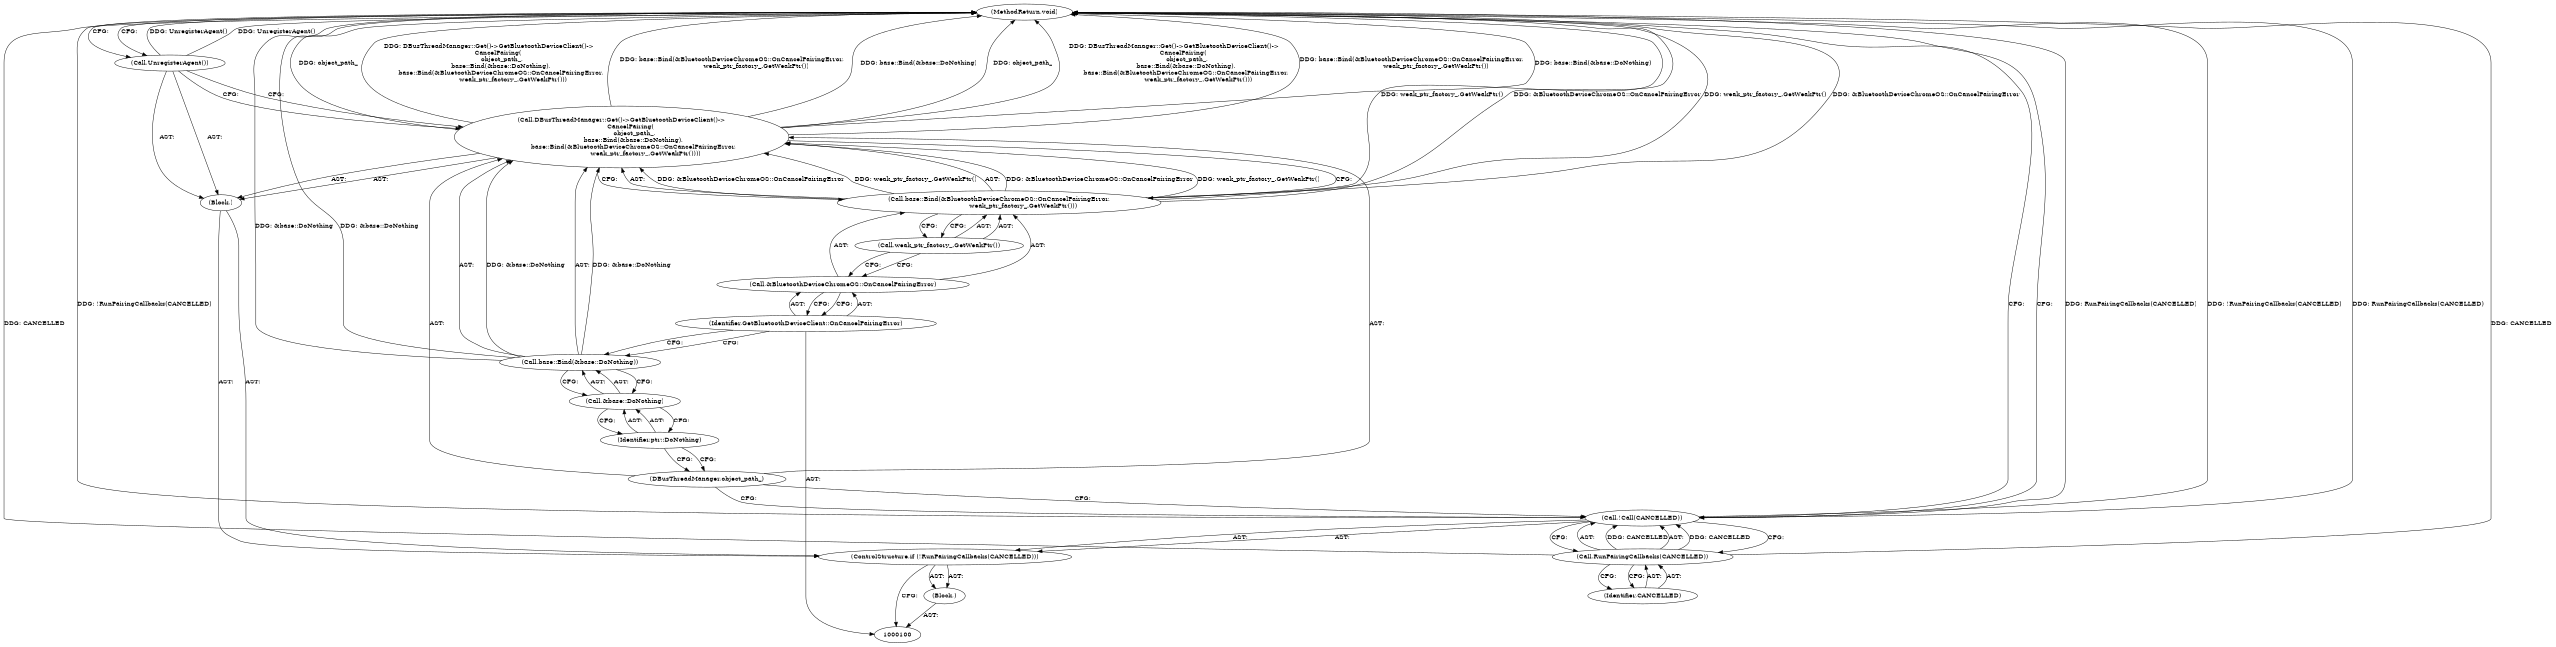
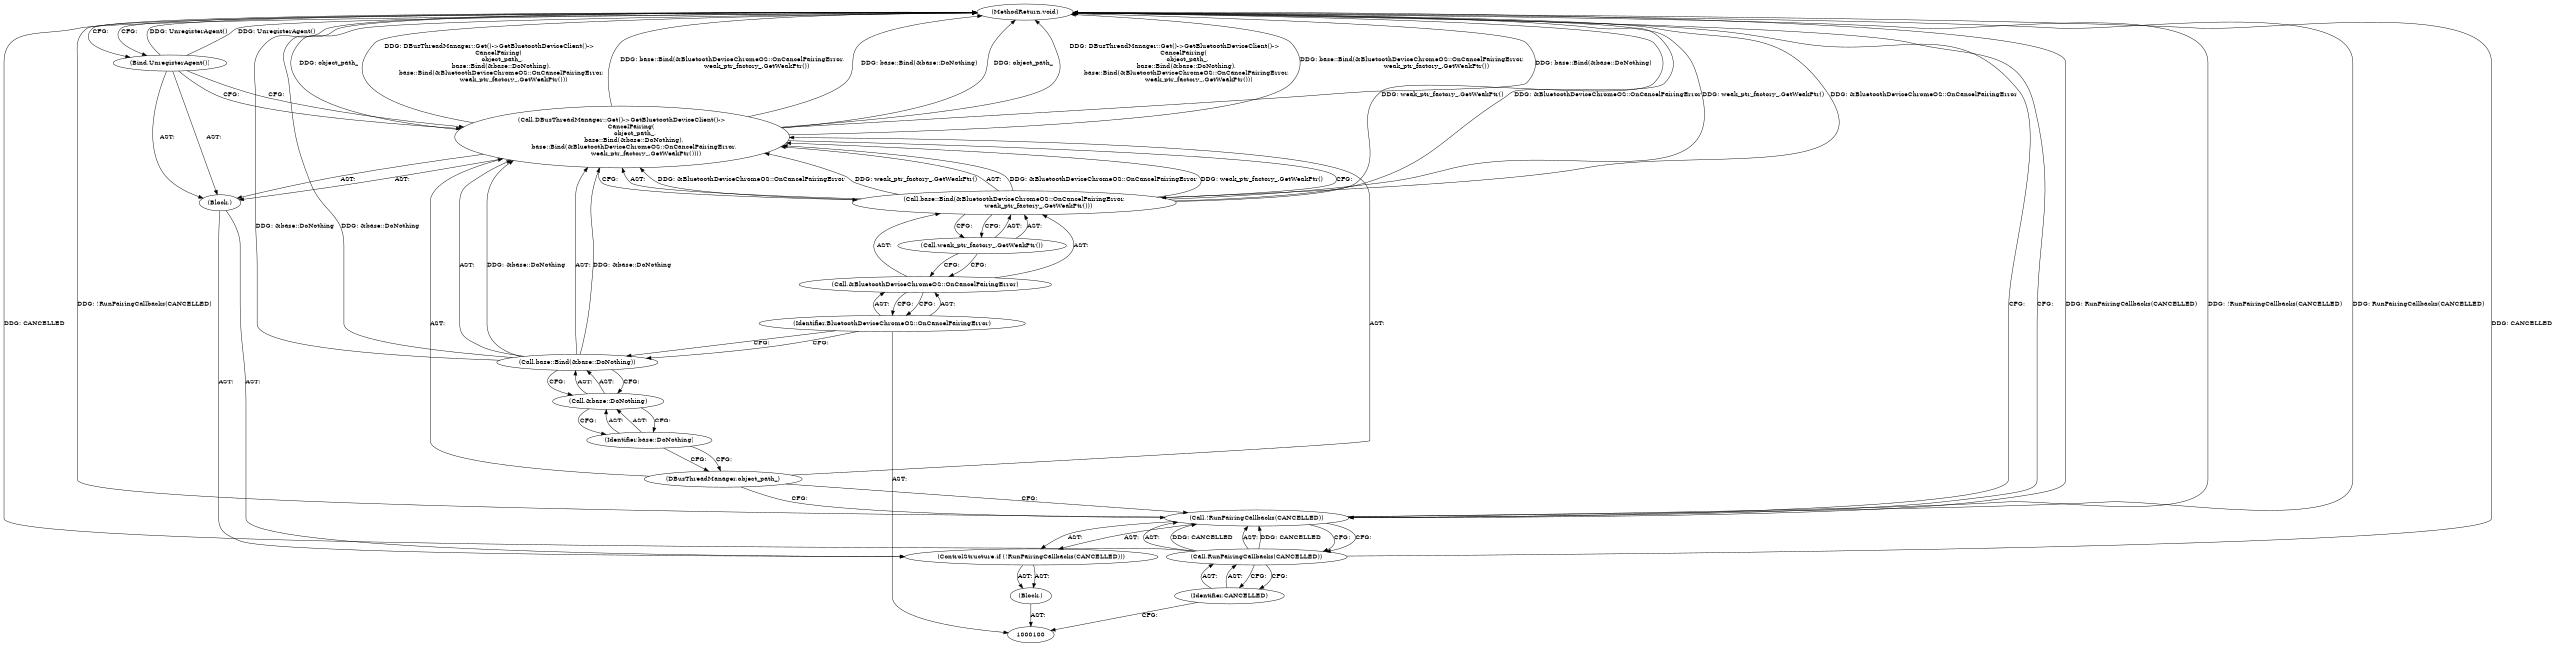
(170, 63) -> (170, 63)
(806, 323) -> (892, 323)
(660, 440) -> (649, 440)
(1642, 518) -> (1257, 518)
(902, 588) -> (1126, 616)
